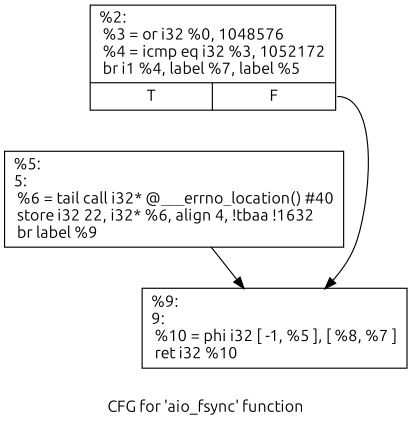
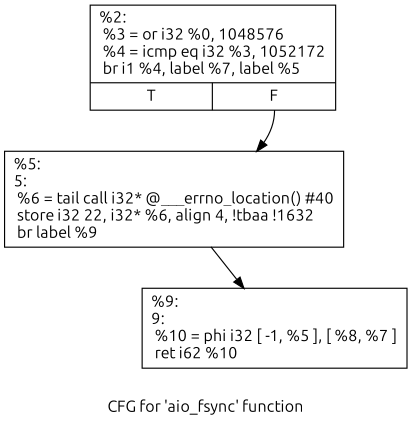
(367, 186) -> (272, 127)
(195, 353) -> (195, 353)
